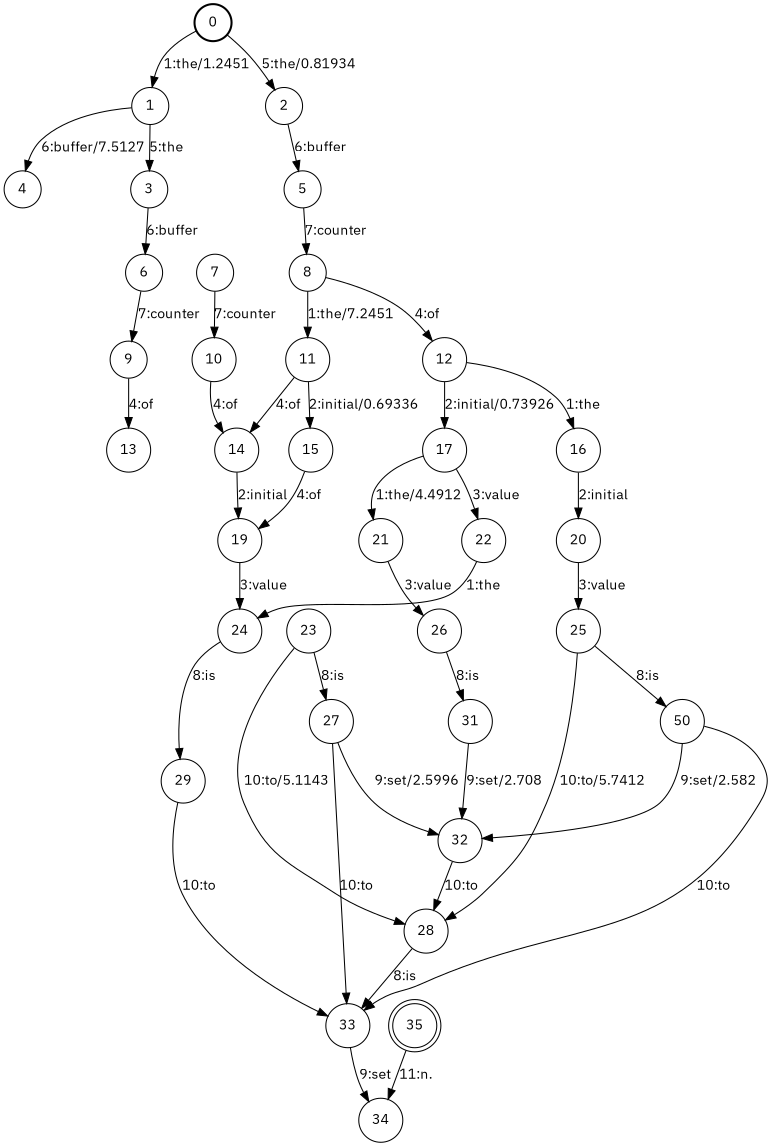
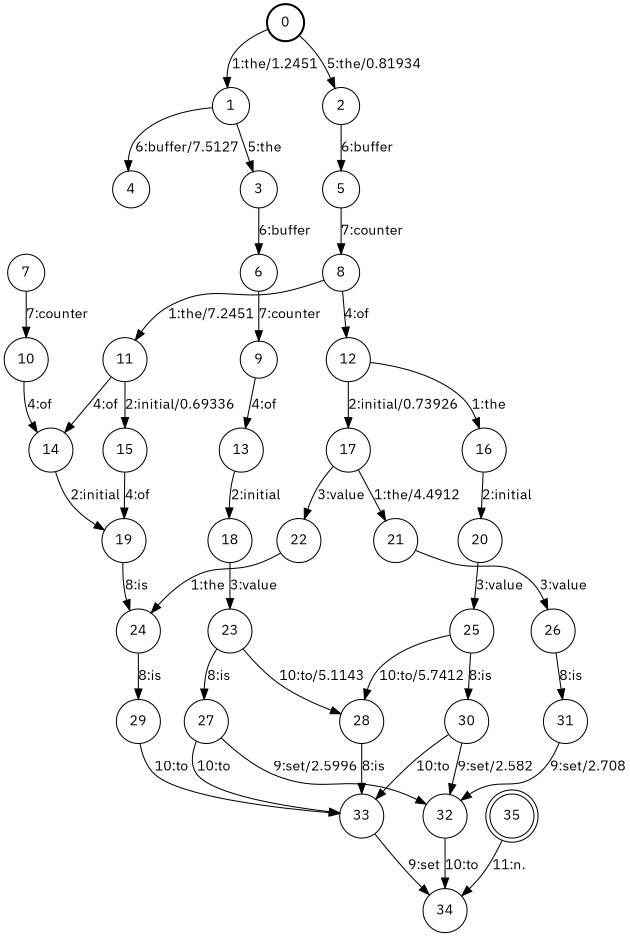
none -> (230, 541)
(263, 586) -> (137, 586)
(682, 722) -> (467, 721)
(445, 881) -> (445, 858)
